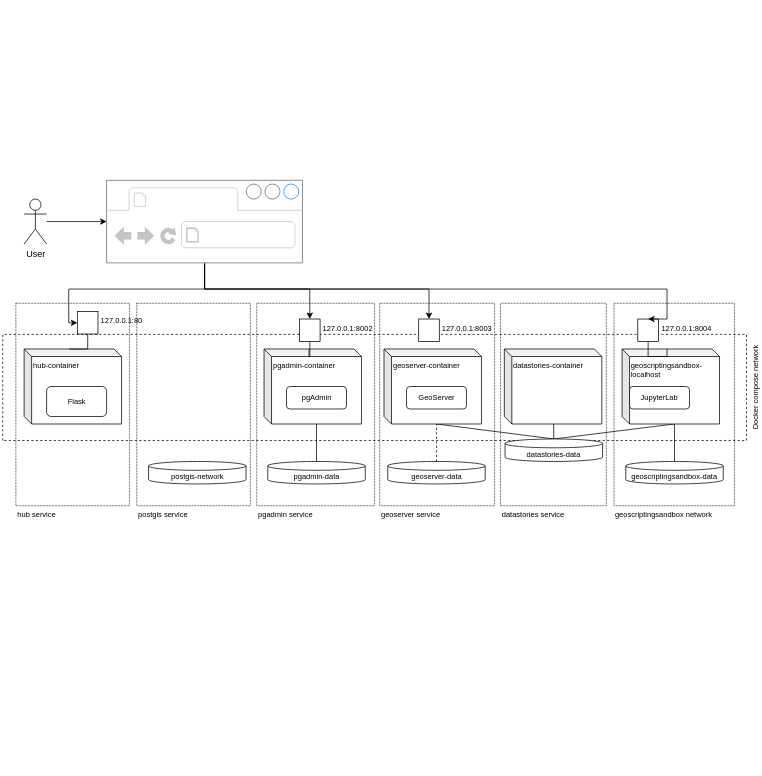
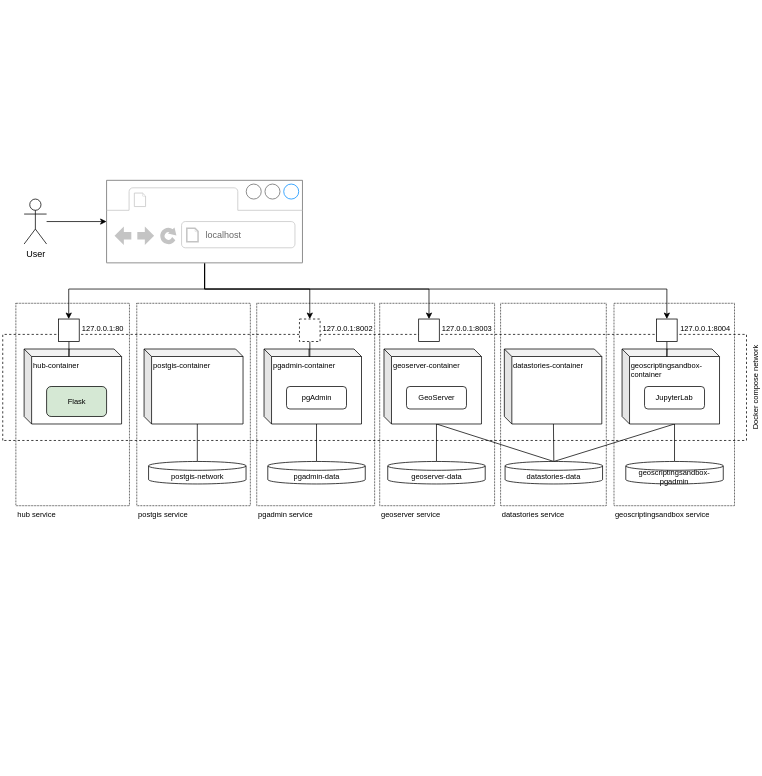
none -> (234, 235)
(88, 323) -> (69, 330)
(310, 330) -> (310, 330)
(648, 330) -> (667, 330)
(675, 371) -> (675, 371)
none -> (194, 387)
(660, 398) -> (675, 398)
(77, 402) -> (77, 402)
none -> (197, 443)
(437, 443) -> (437, 443)
(554, 450) -> (554, 473)
(675, 477) -> (675, 477)
(669, 516) -> (668, 516)
